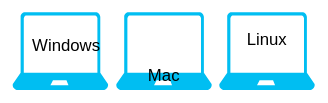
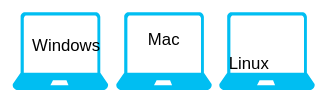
(267, 39) -> (249, 63)
(164, 75) -> (164, 39)
